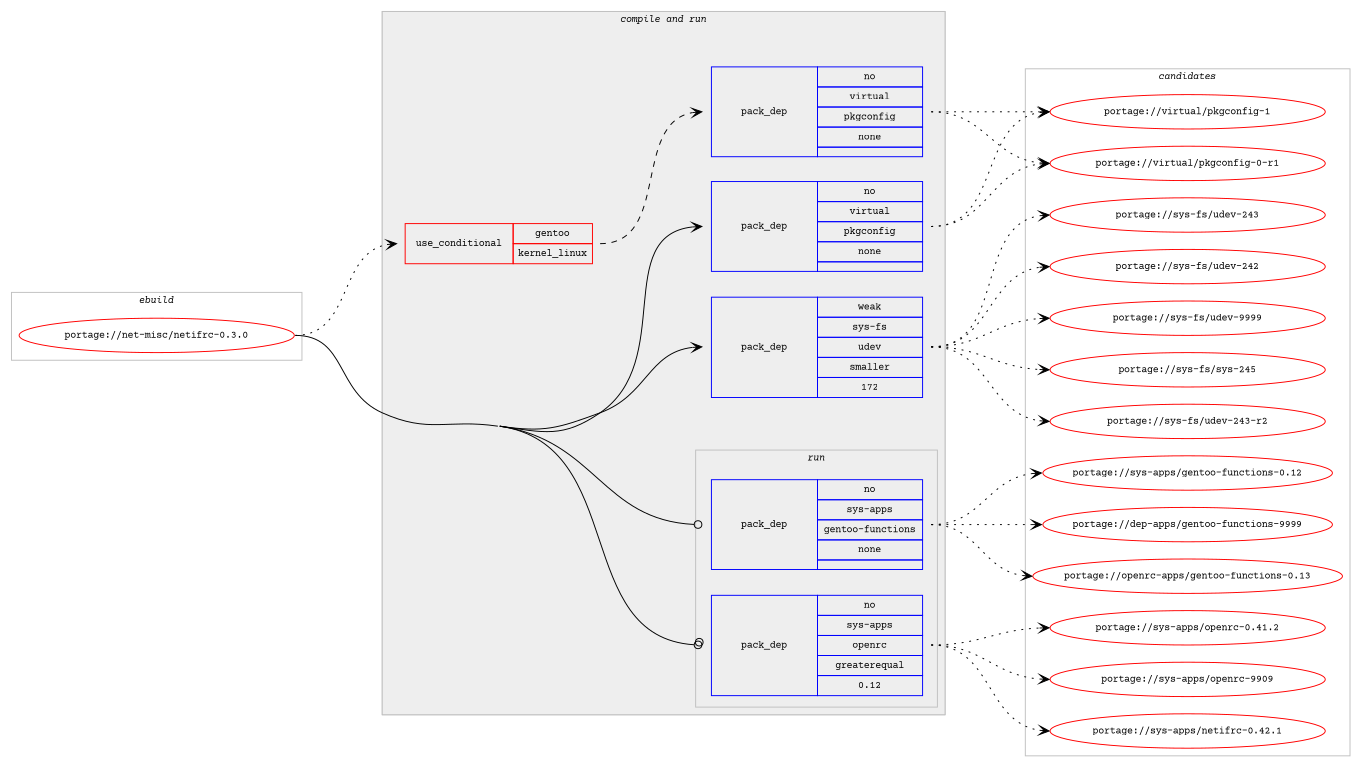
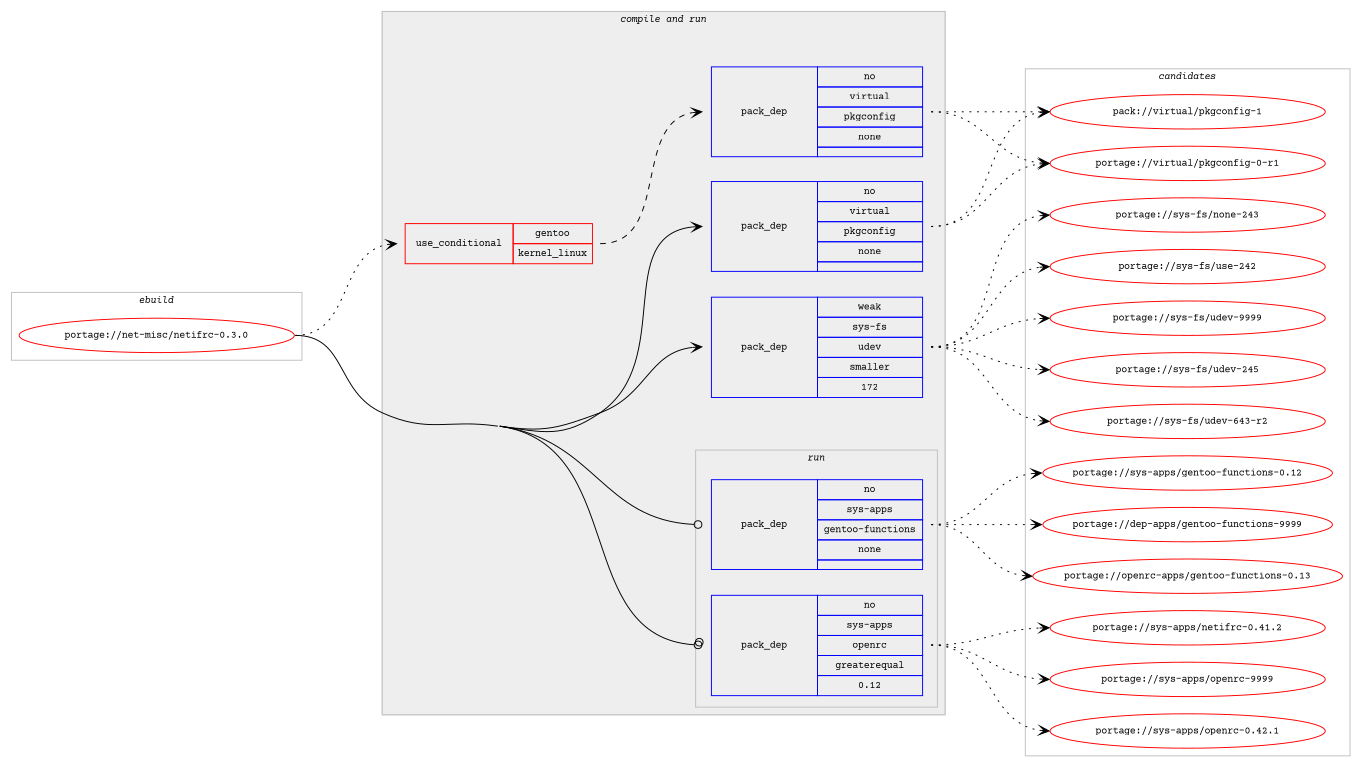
(1188, 112) -> (1188, 112)
(1188, 215) -> (1188, 215)
(1188, 267) -> (1188, 267)
(1188, 370) -> (1188, 370)
(1188, 421) -> (1188, 421)
(1188, 628) -> (1188, 628)
(1188, 679) -> (1188, 679)
(1188, 731) -> (1188, 731)
